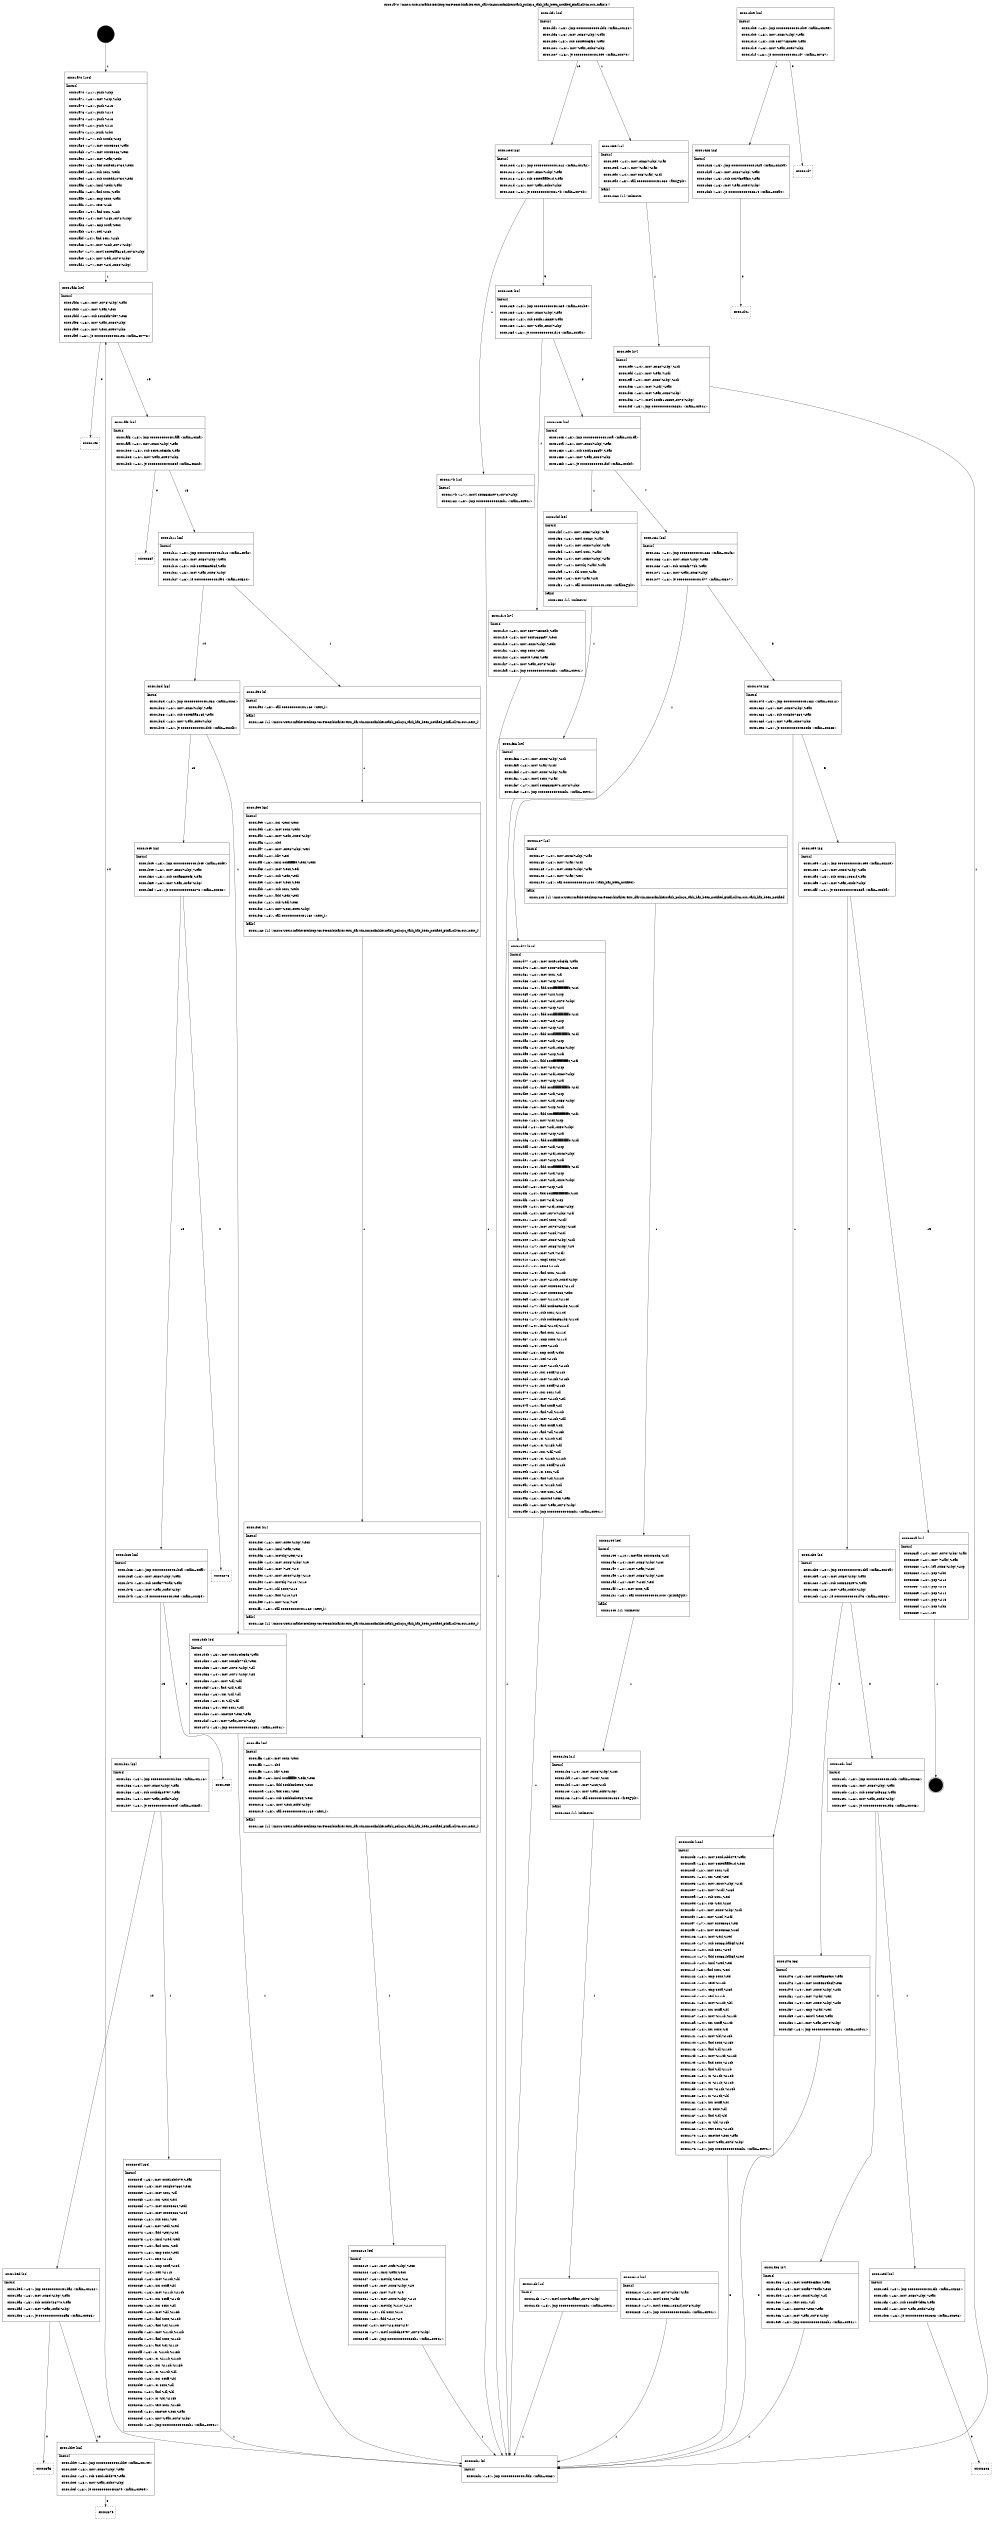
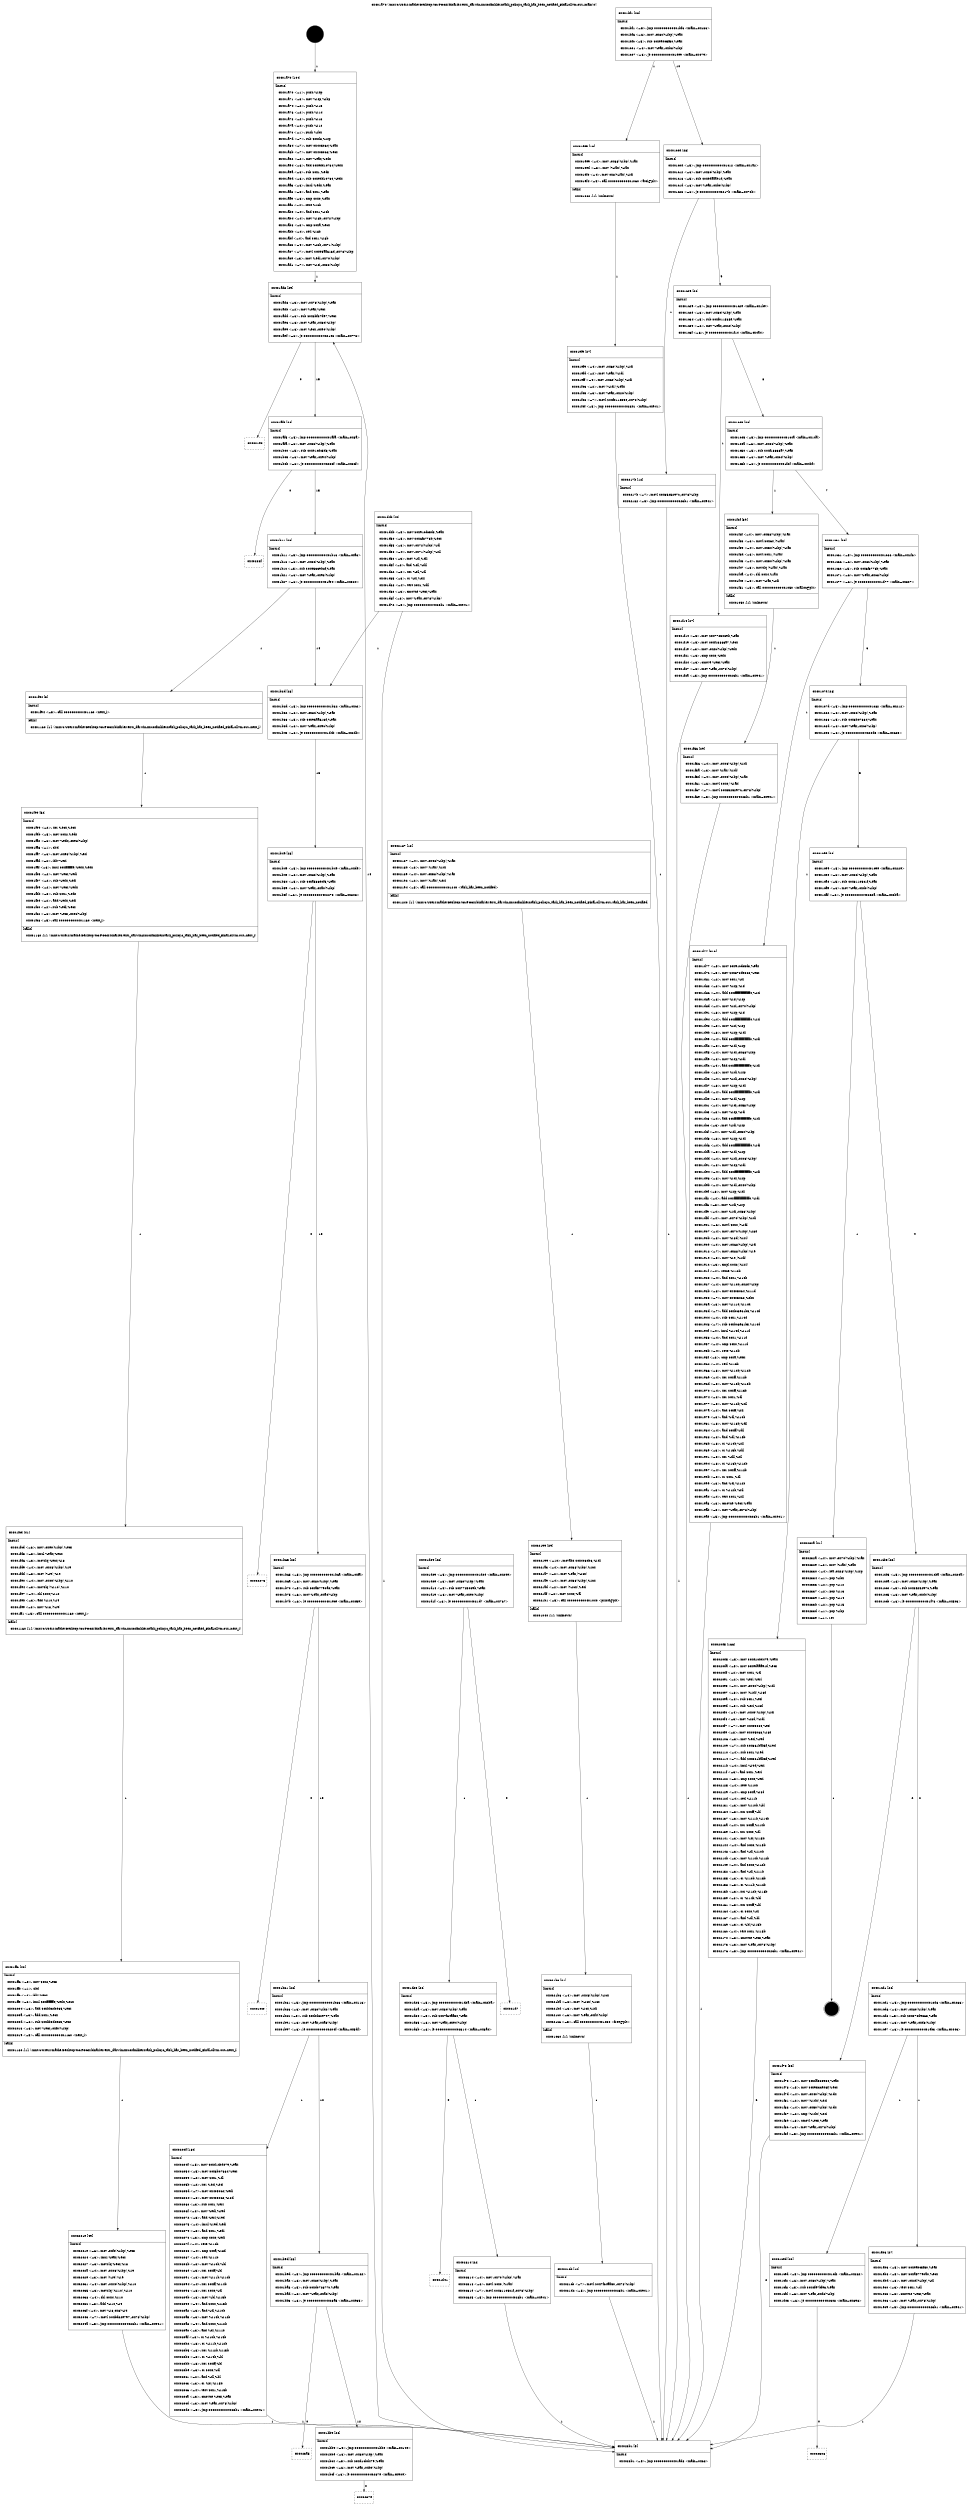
(238, 1181) -> (354, 647)
(929, 1229) -> (857, 1234)
none -> (475, 2145)
